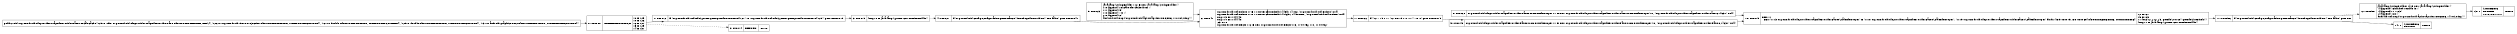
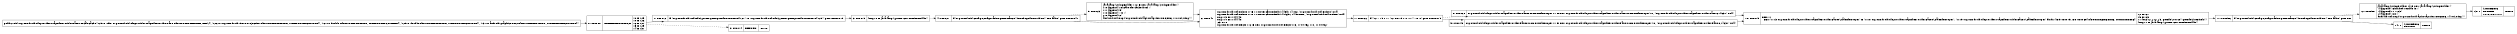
none -> (1077, 15)
none -> (1454, 17)
